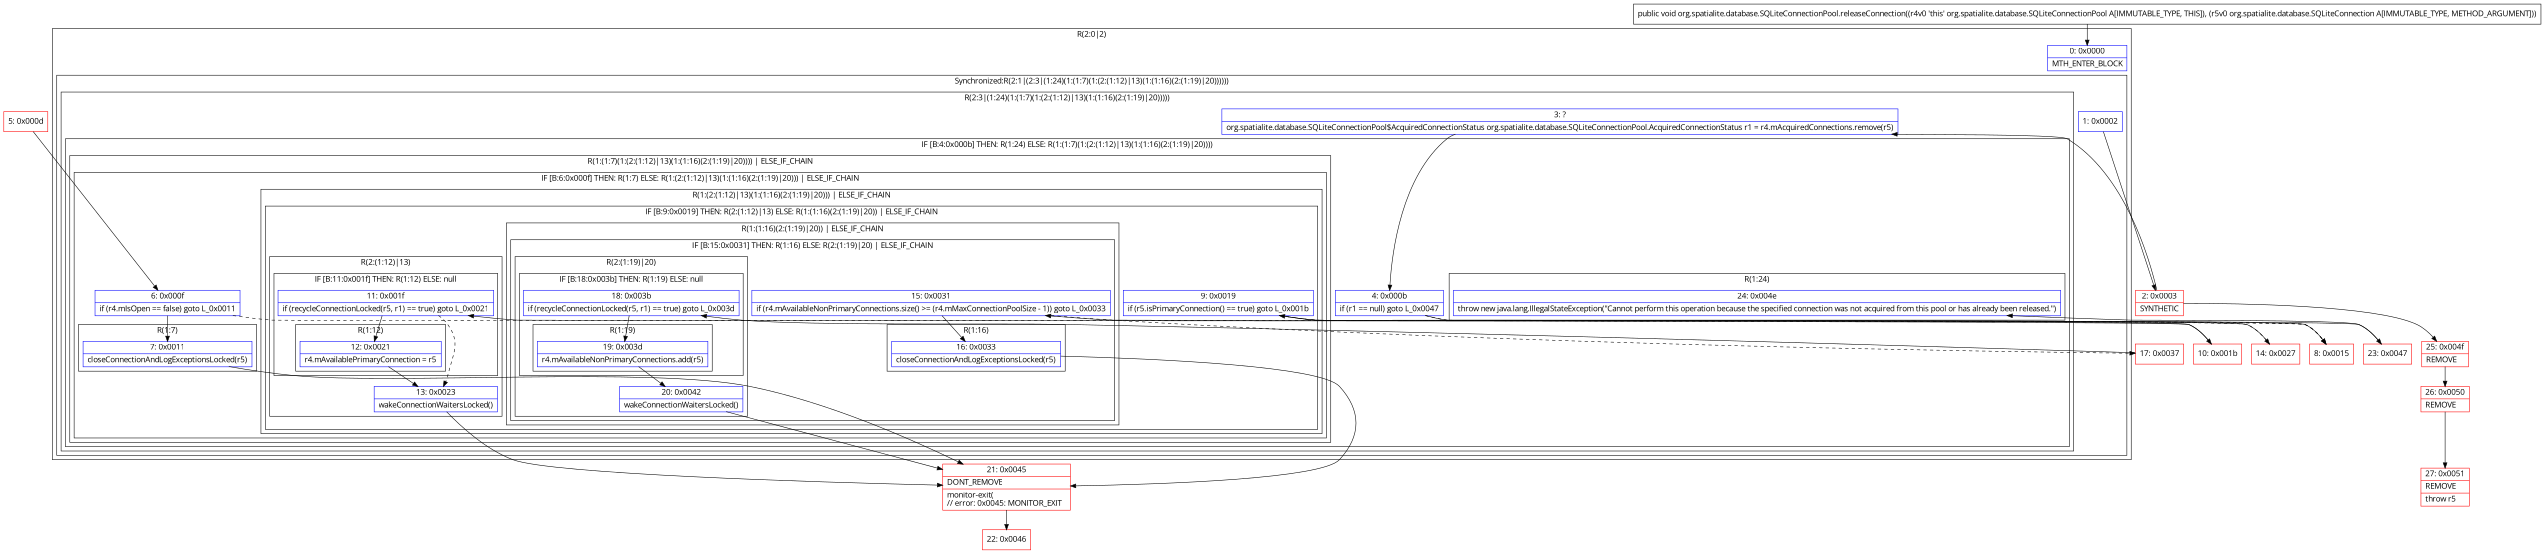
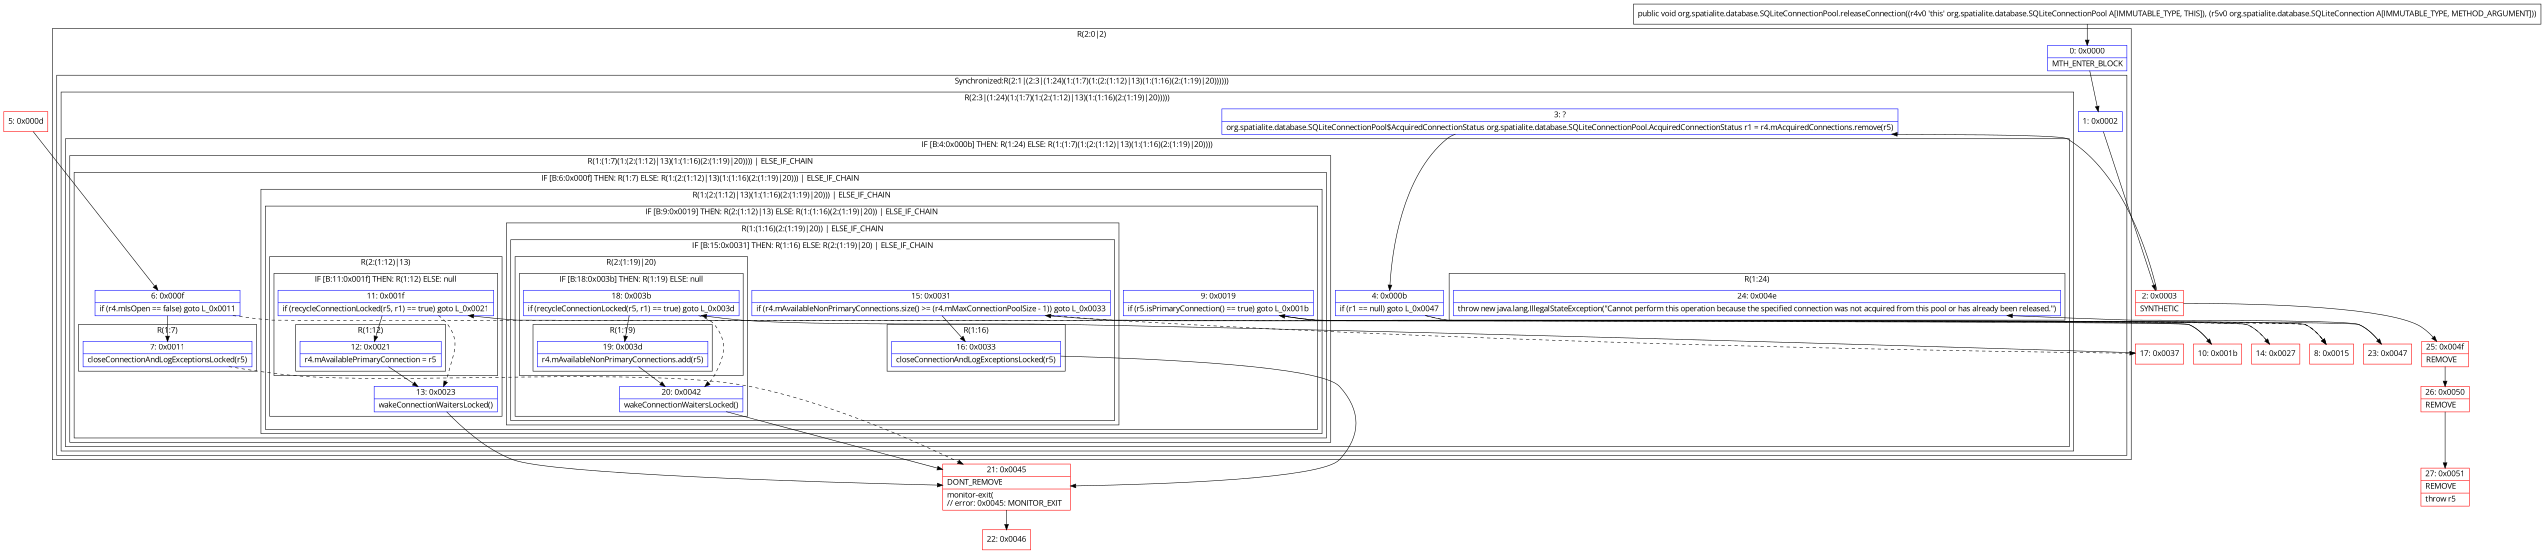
none -> (2093, 88)
none -> (723, 345)
(675, 379) -> (675, 379)
